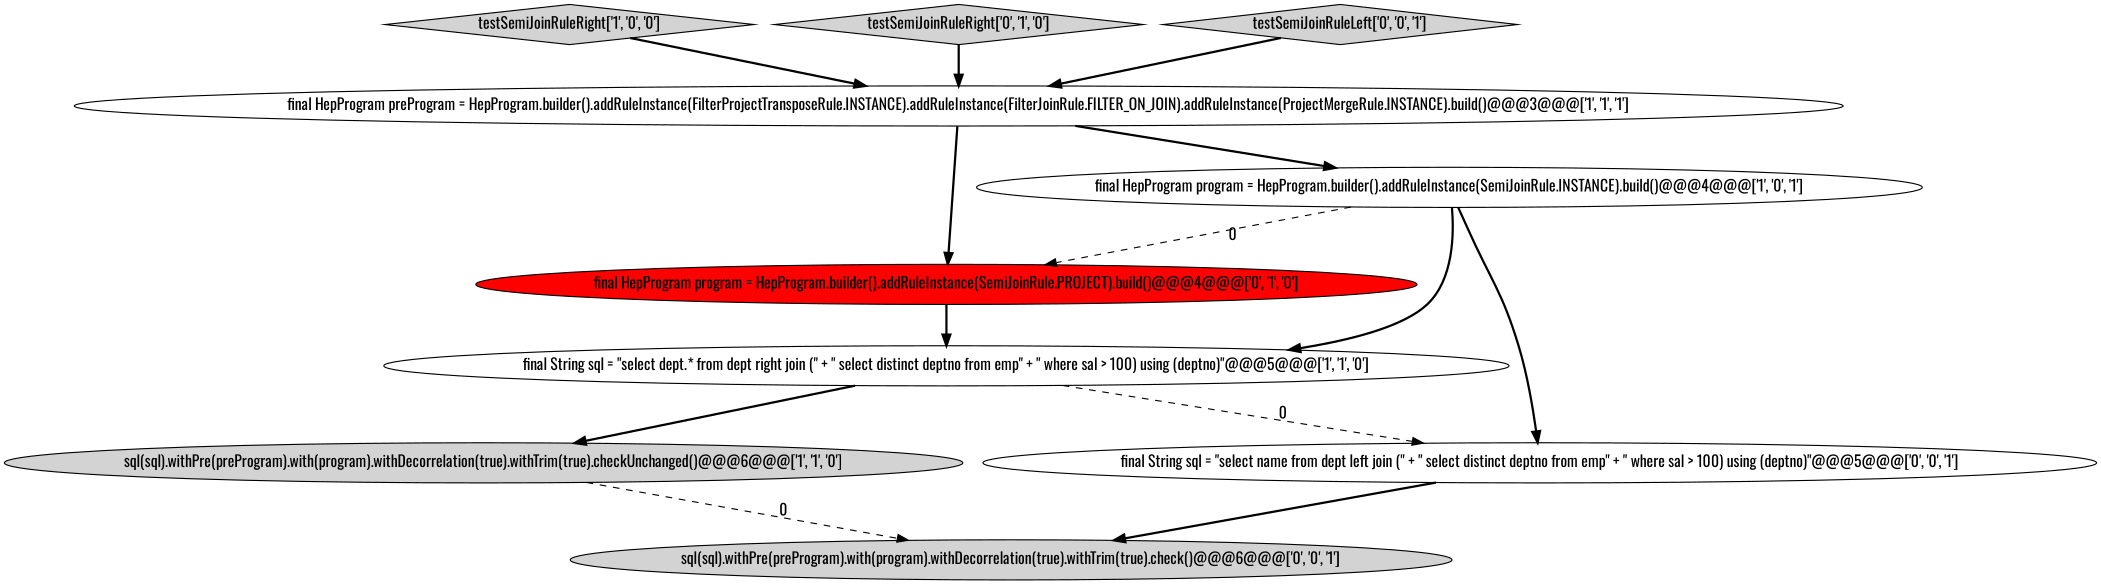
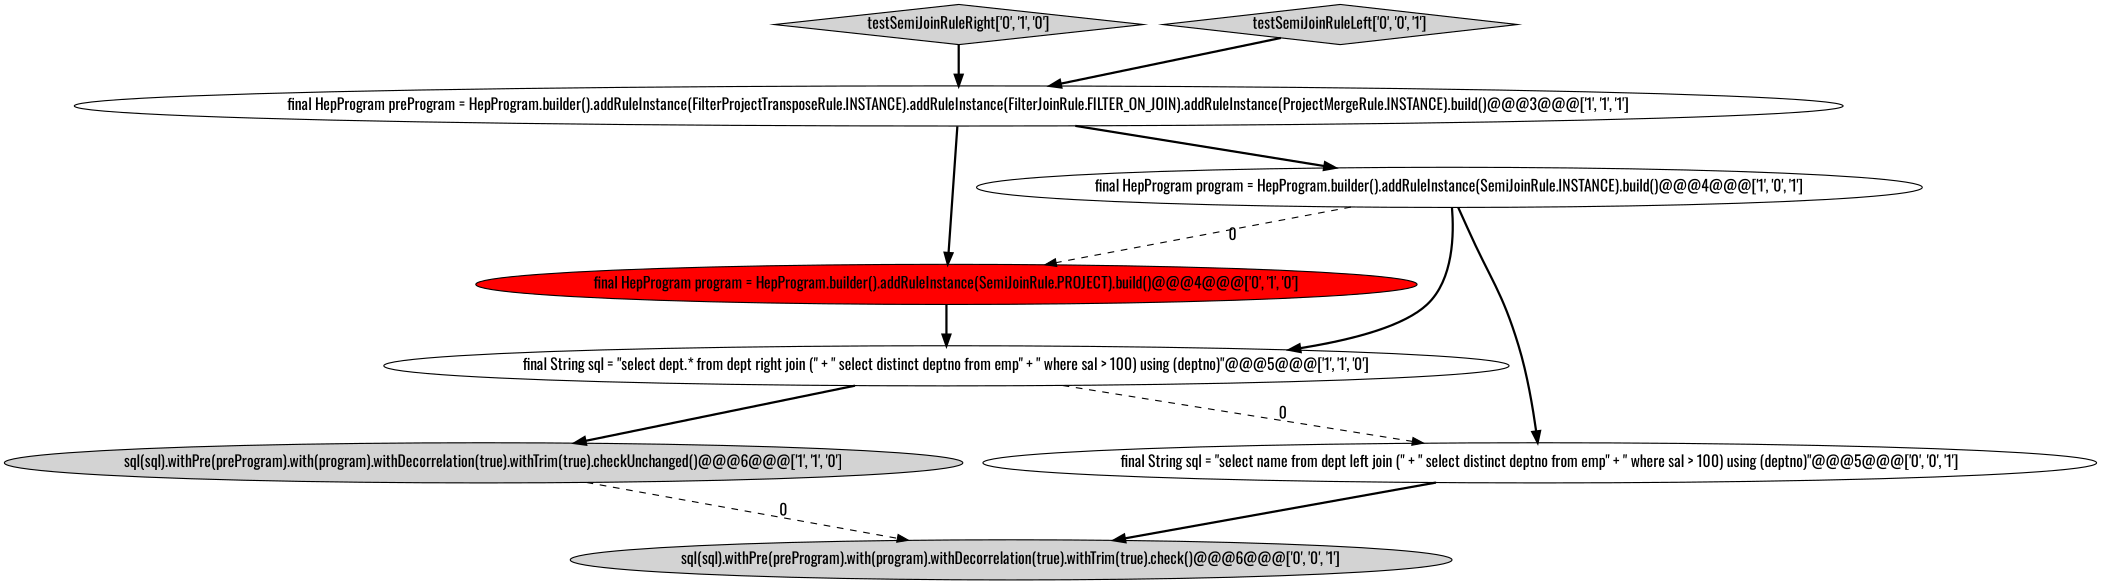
(569, 25) -> none
